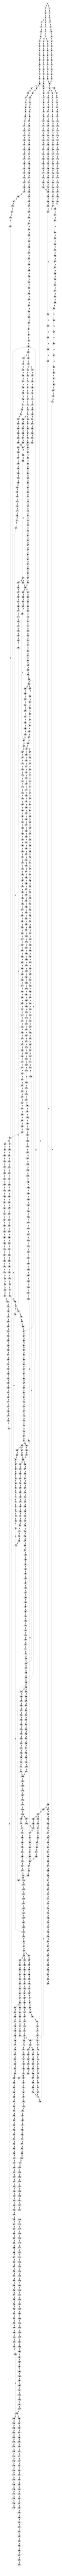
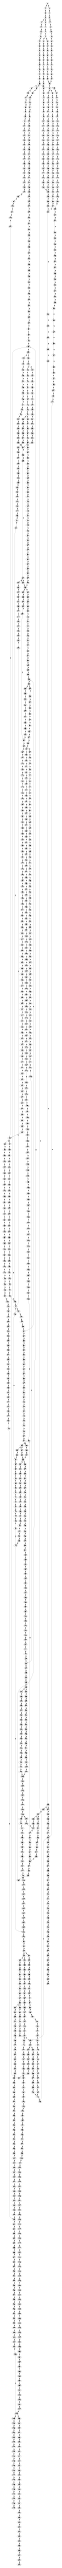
none -> (19, 2215)
